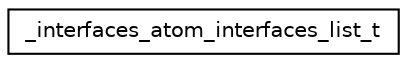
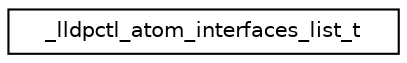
(204, 32) -> (204, 32)
